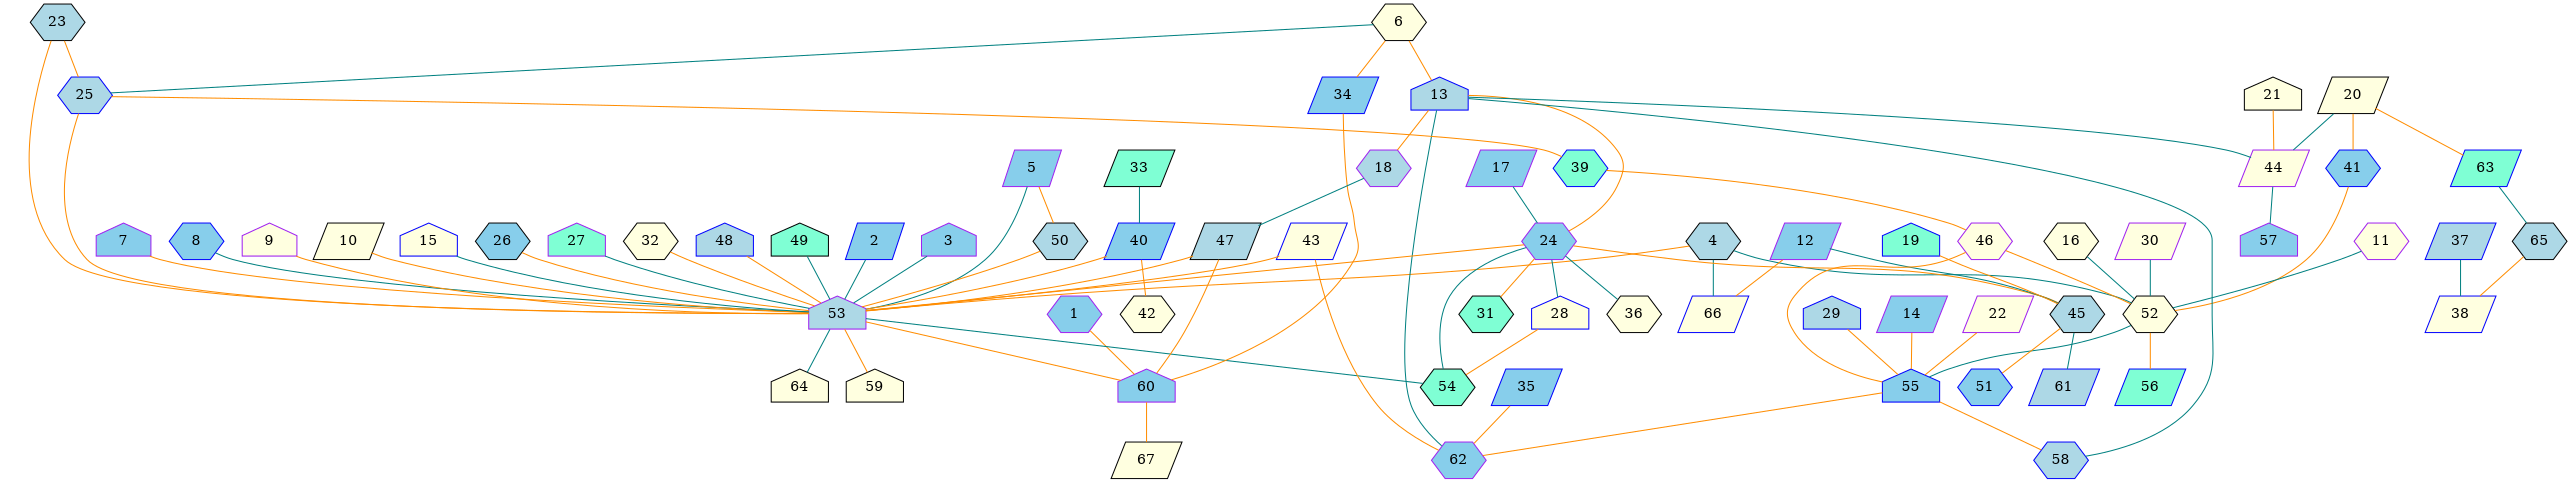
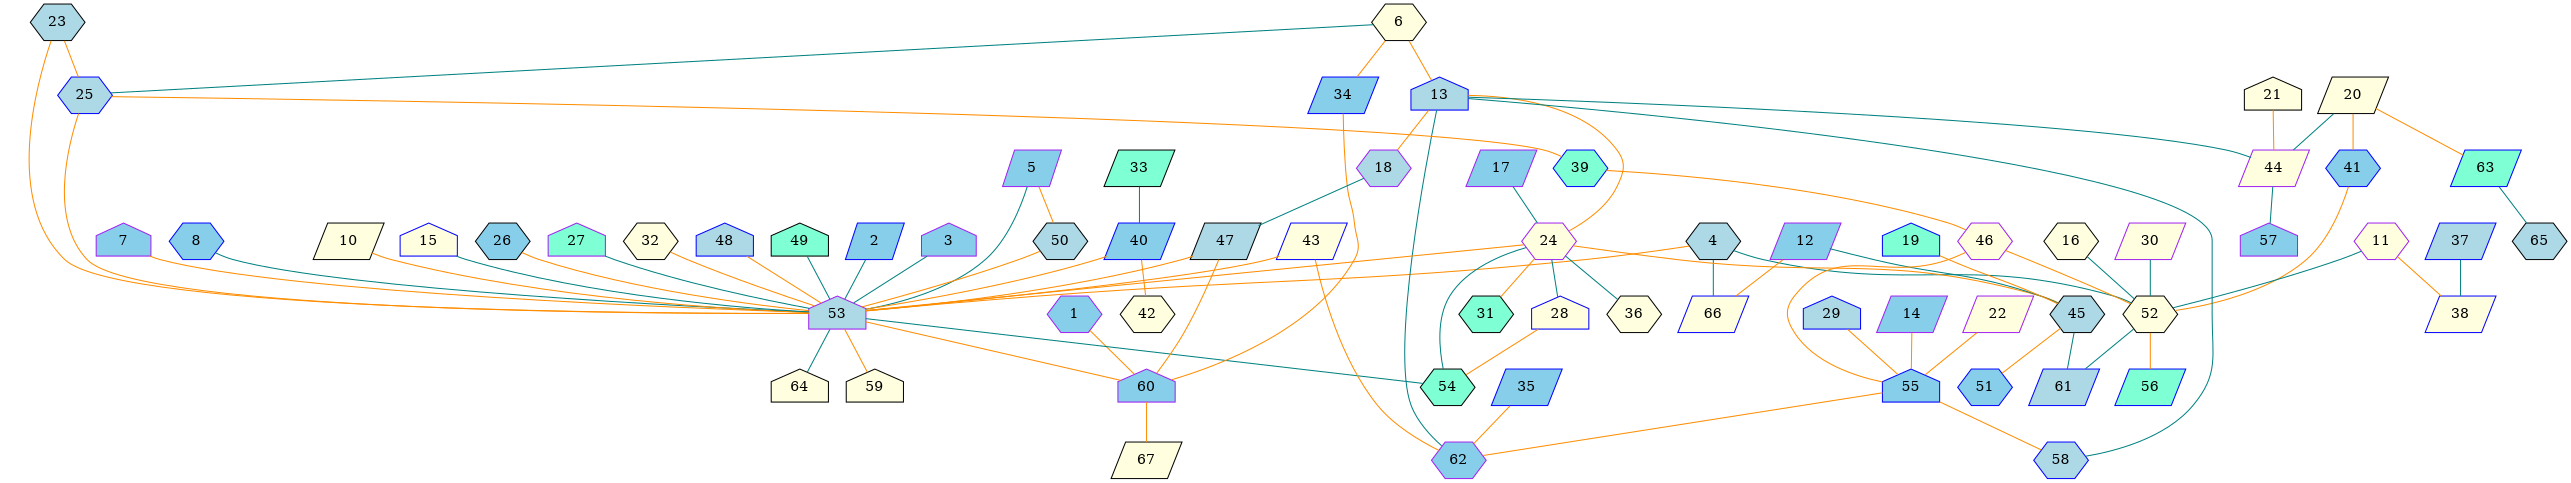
(270, 241) -> none
(1549, 241) -> (1549, 241)
(2502, 276) -> (2419, 276)
(2046, 349) -> (2109, 349)
